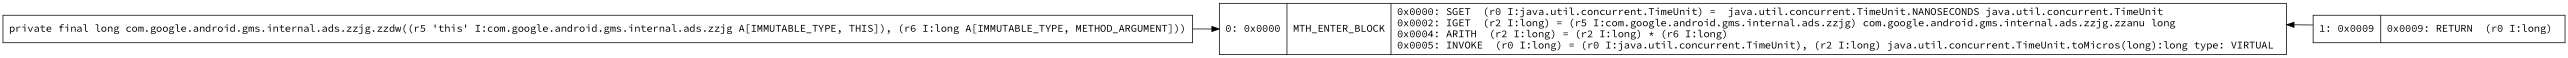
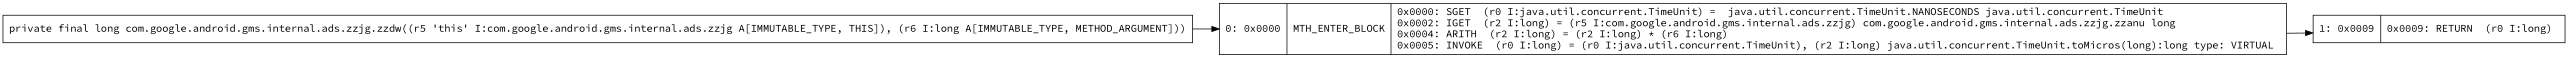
(2304, 25) -> (2296, 33)
